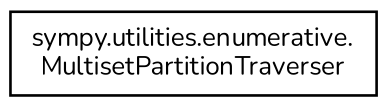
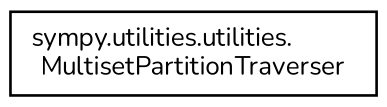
(194, 54) -> (194, 54)
